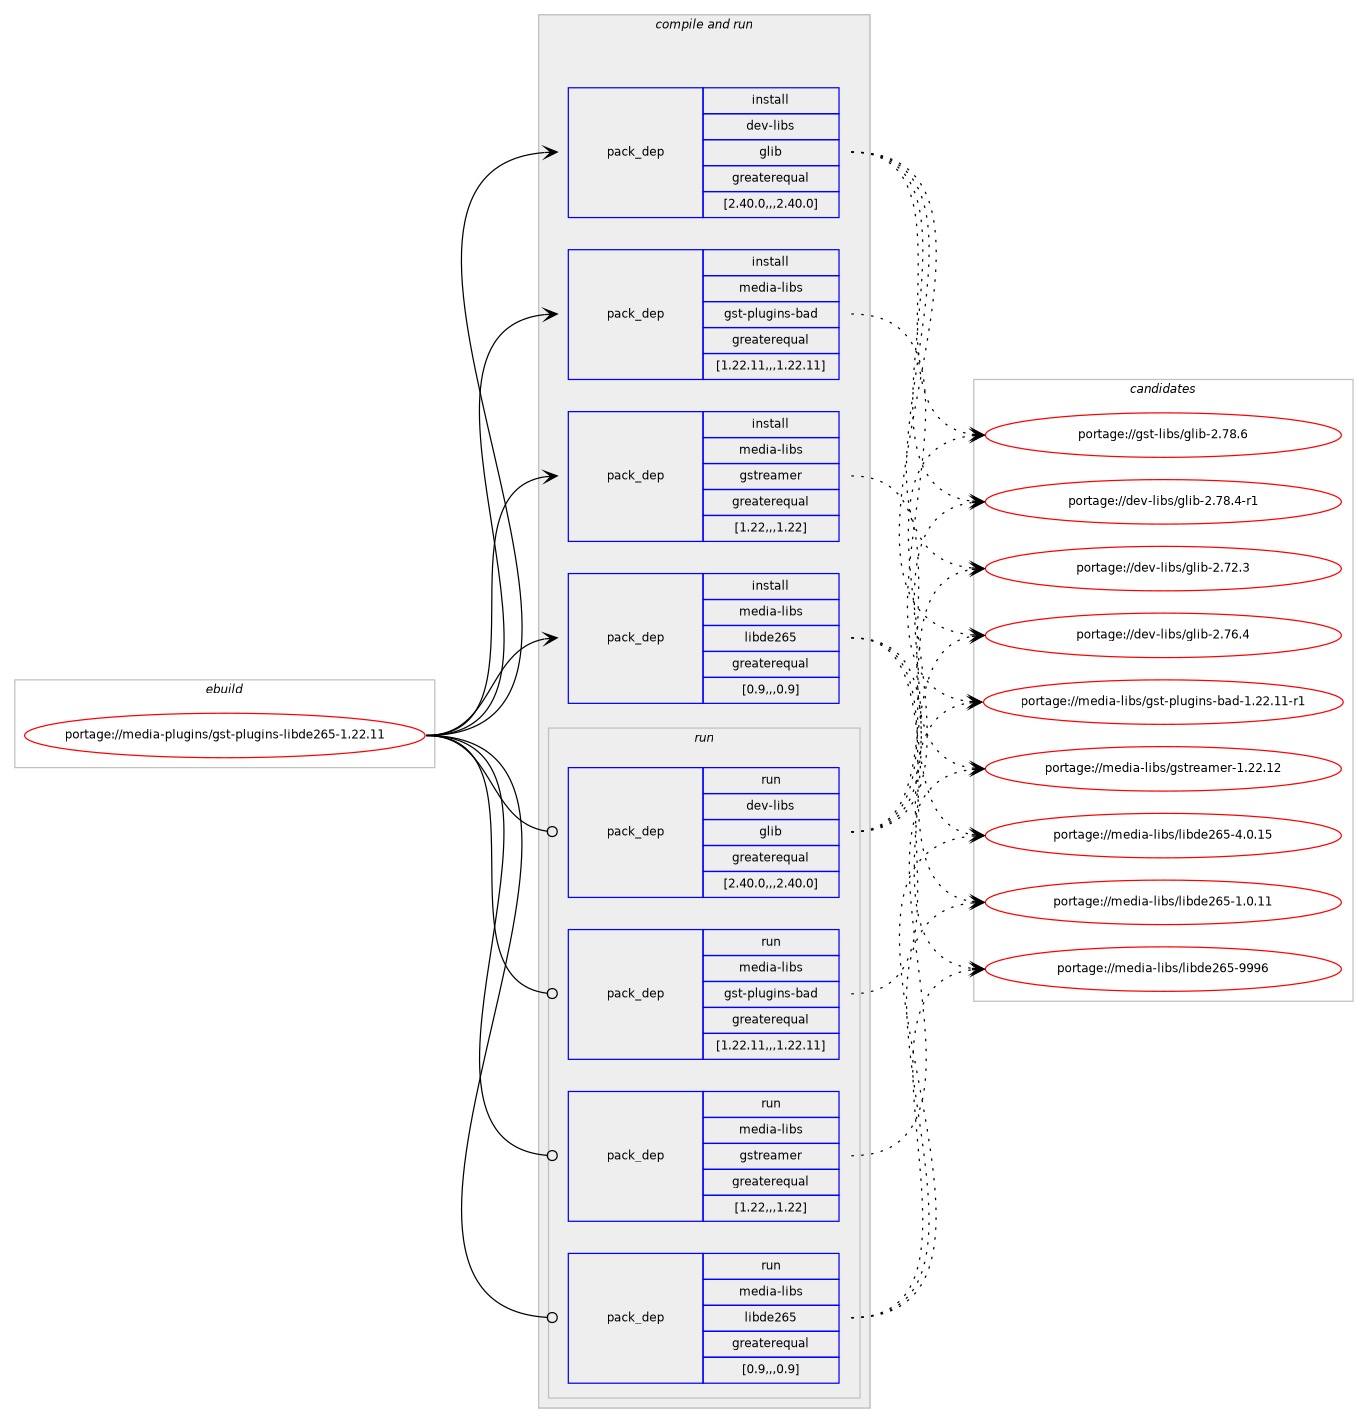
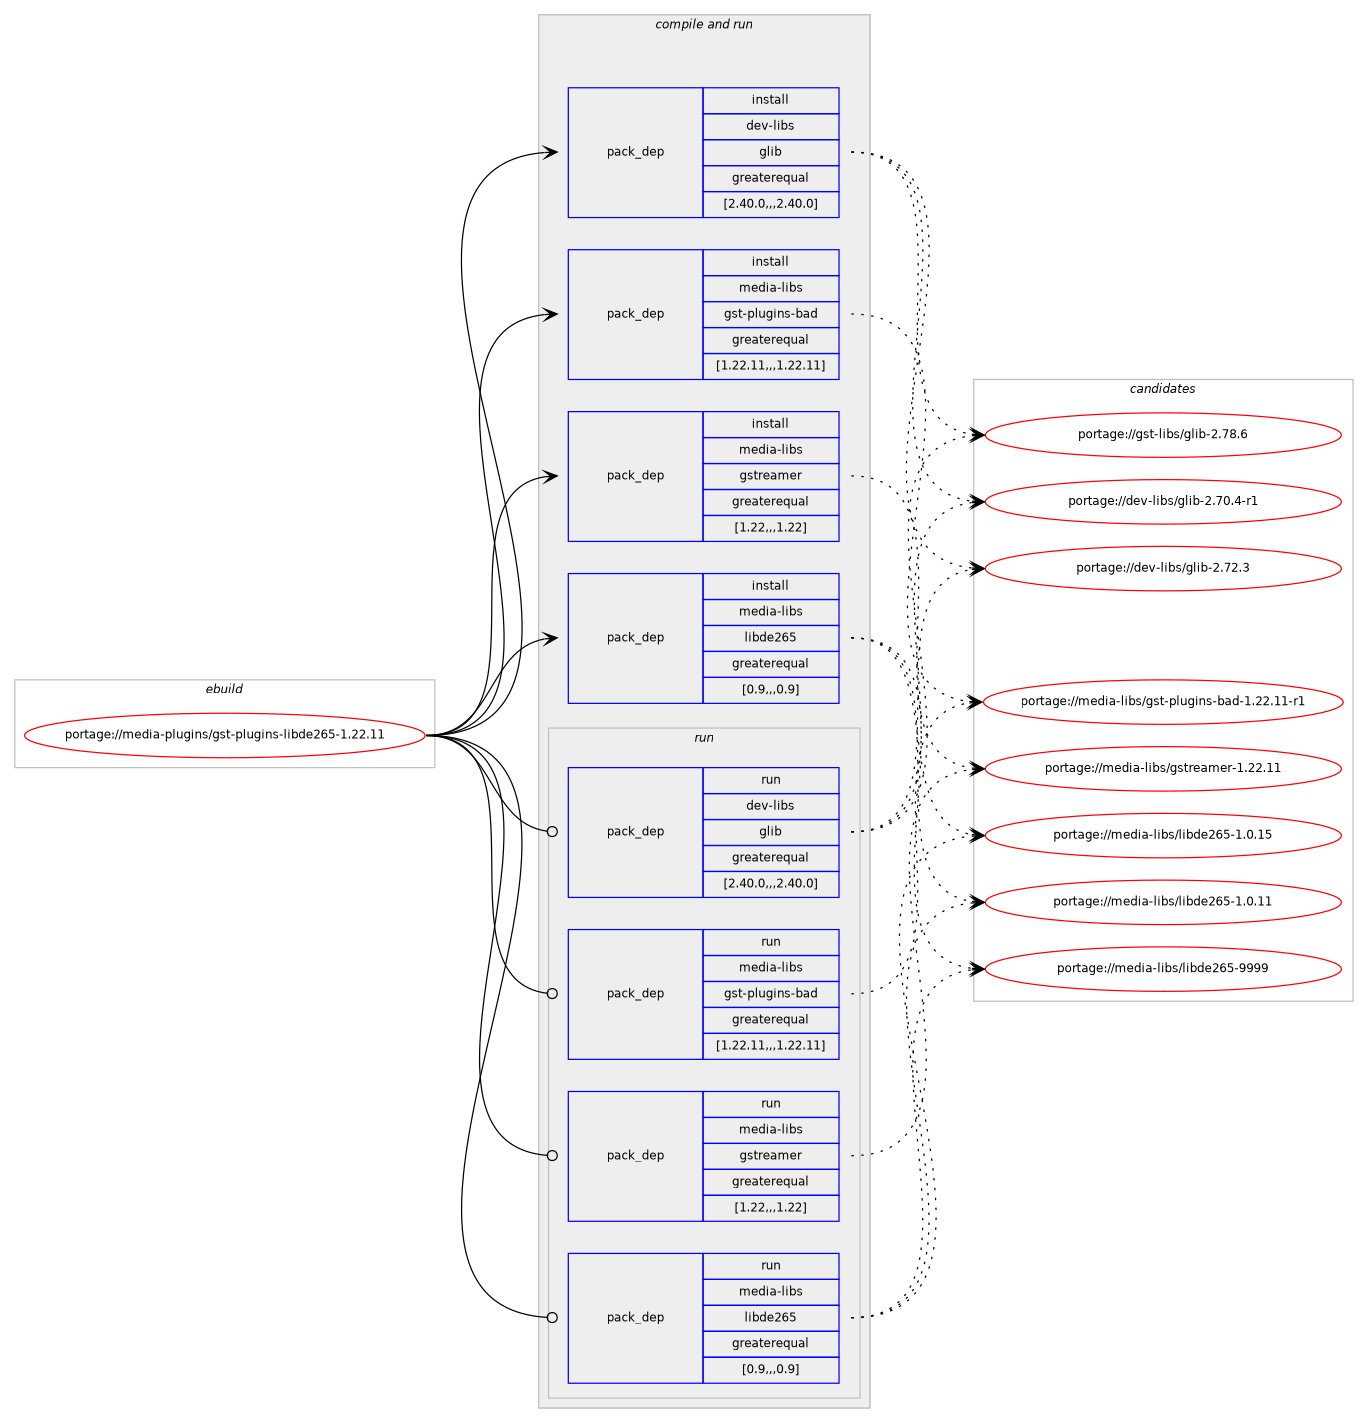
(1163, 502) -> (1163, 502)
(1163, 635) -> none
(1163, 769) -> (1163, 769)
(1163, 836) -> (1163, 836)
(1163, 969) -> (1163, 969)
